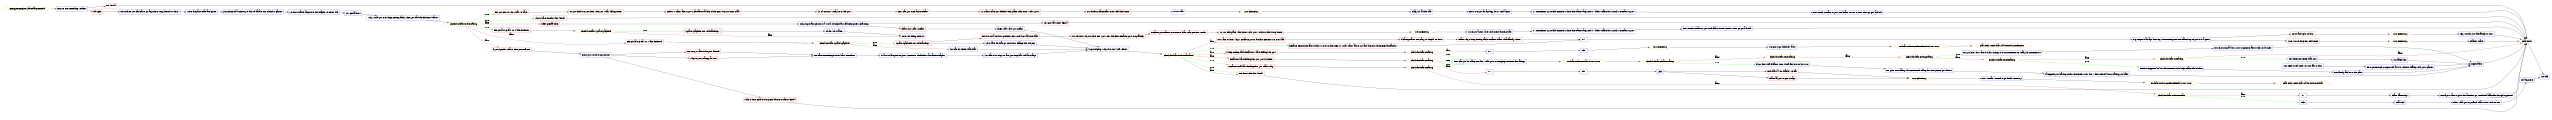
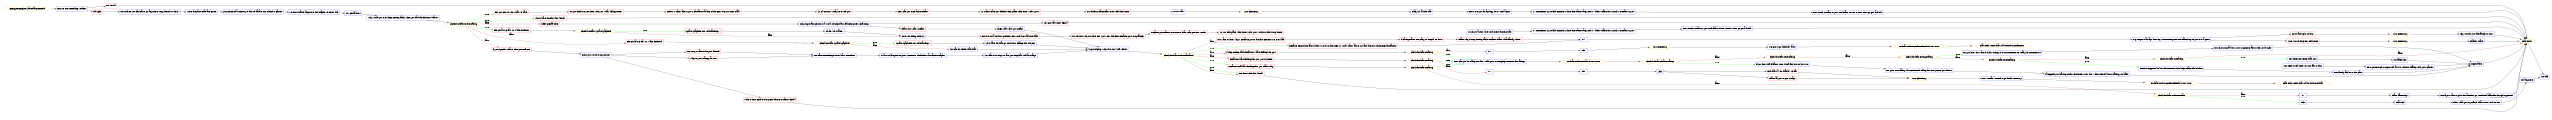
(1422, 32) -> none
(956, 40) -> (953, 36)
